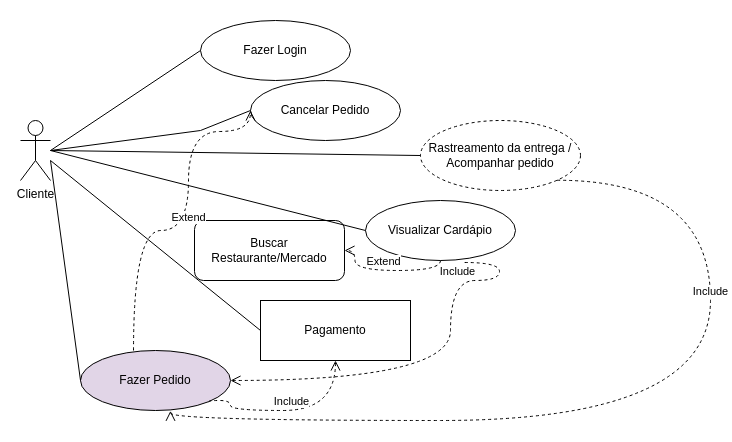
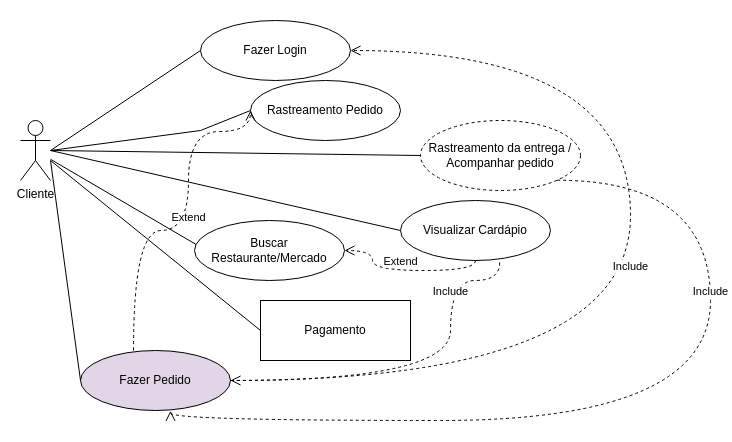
(326, 111) -> (326, 111)
none -> (123, 202)
none -> (630, 211)
(441, 231) -> (476, 231)
(270, 251) -> (270, 251)
(292, 410) -> none
